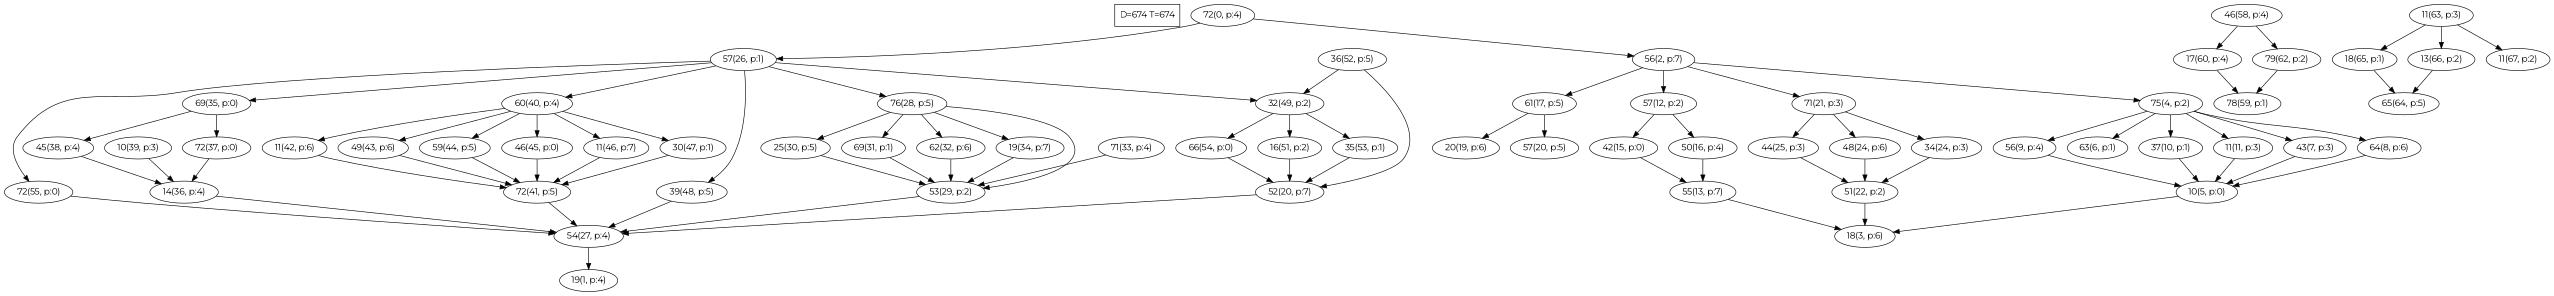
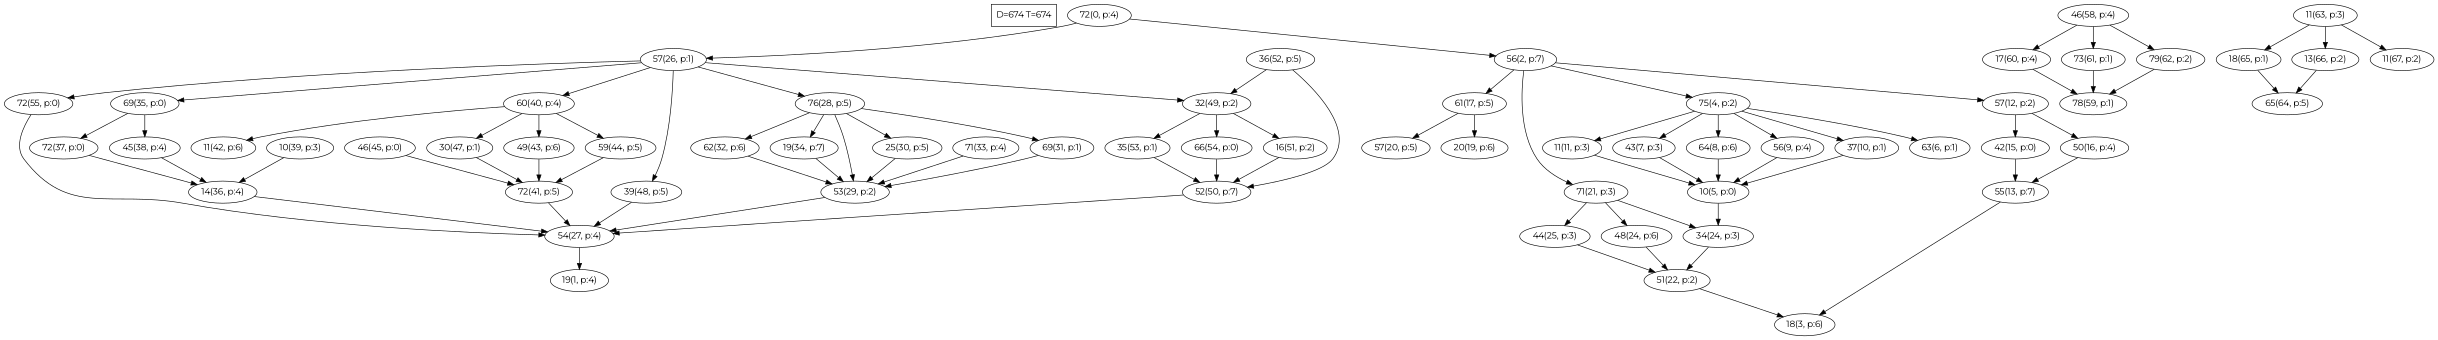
none -> (2093, 60)
(537, 123) -> none
(616, 148) -> none
(409, 173) -> none
(1290, 192) -> (1217, 192)
(2039, 214) -> (1718, 211)
